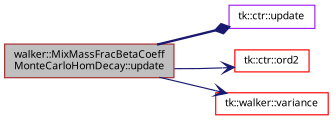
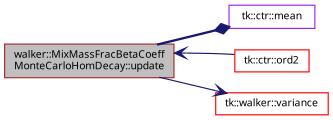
(272, 17) -> (272, 17)
(198, 69) -> (210, 53)
